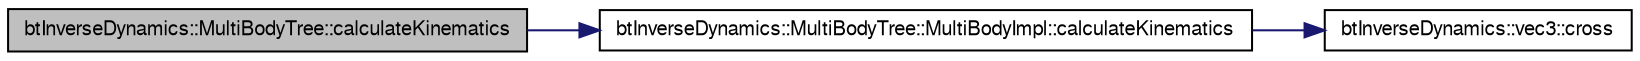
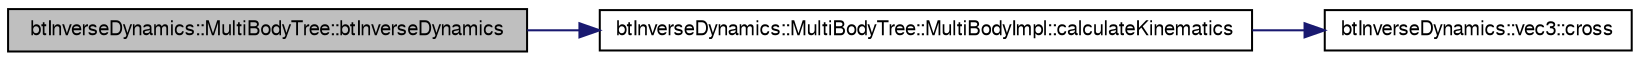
(268, 30) -> (268, 30)
